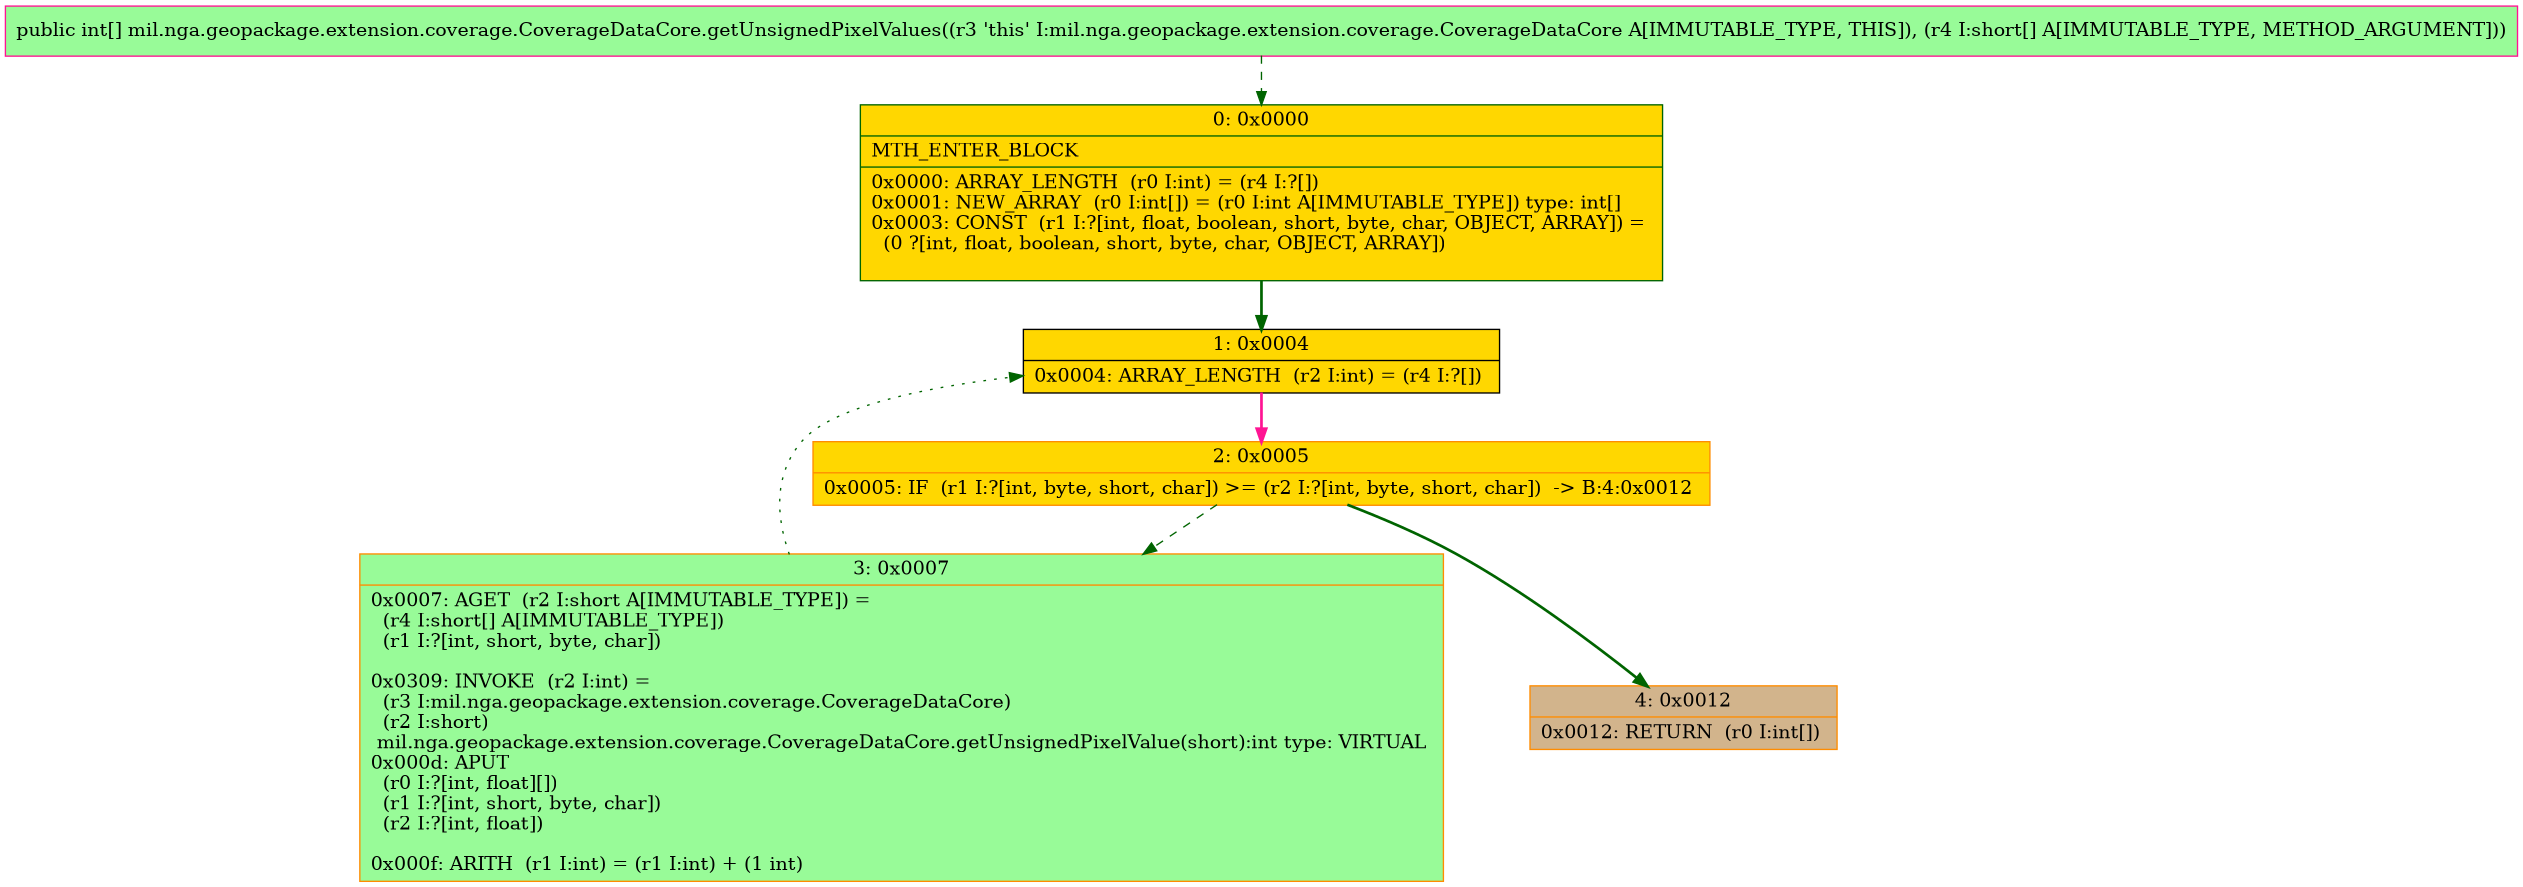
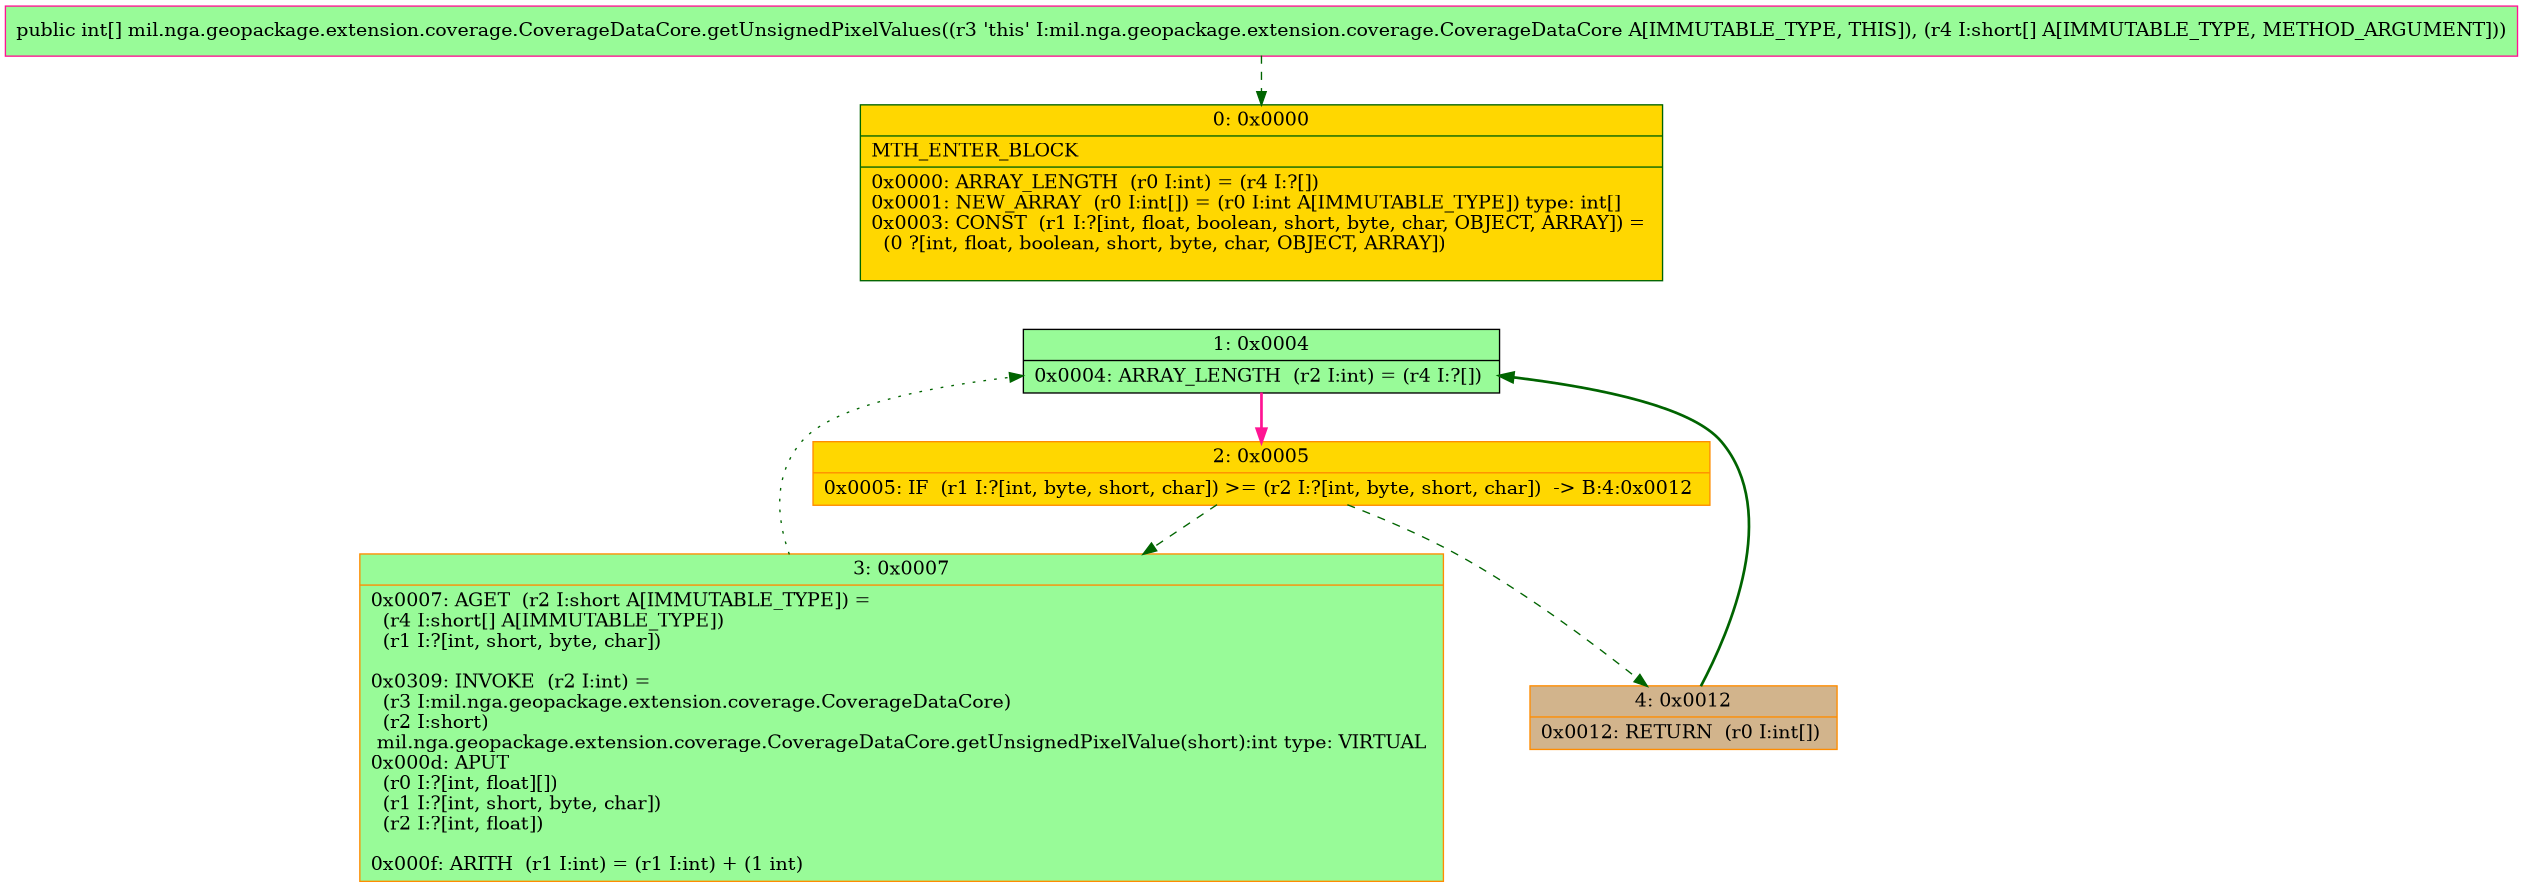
(1261, 298) -> (1731, 458)
(1261, 361) -> (1261, 361)
(1499, 579) -> (1499, 579)
